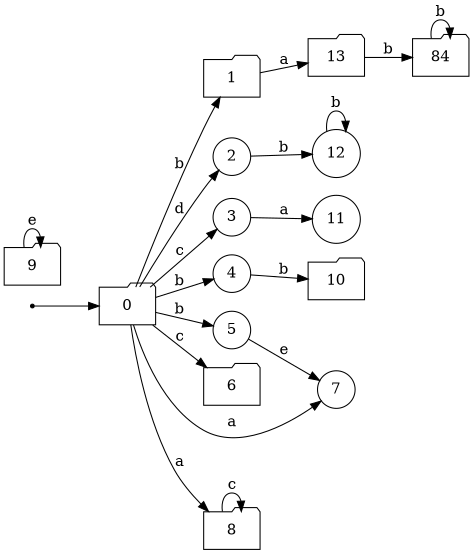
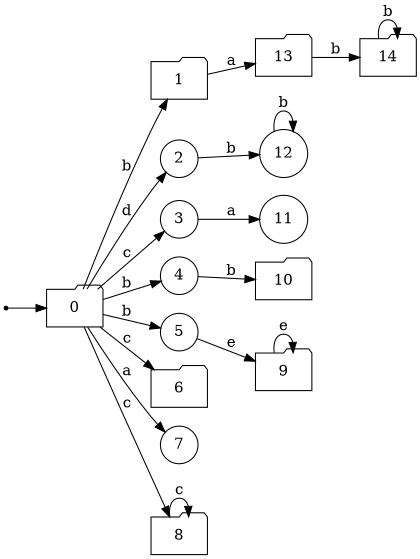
(441, 57) -> (388, 57)
(279, 357) -> (221, 348)
(180, 462) -> (127, 404)
